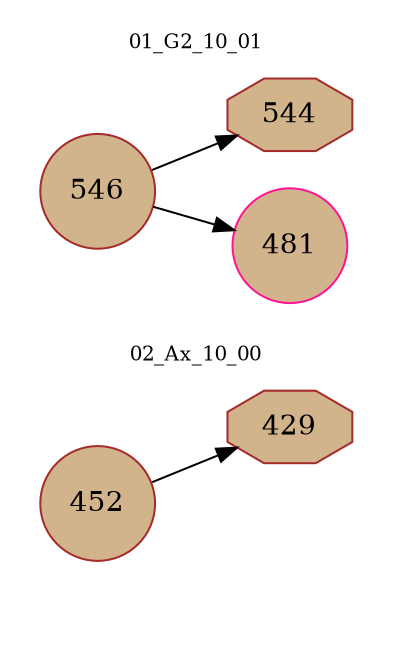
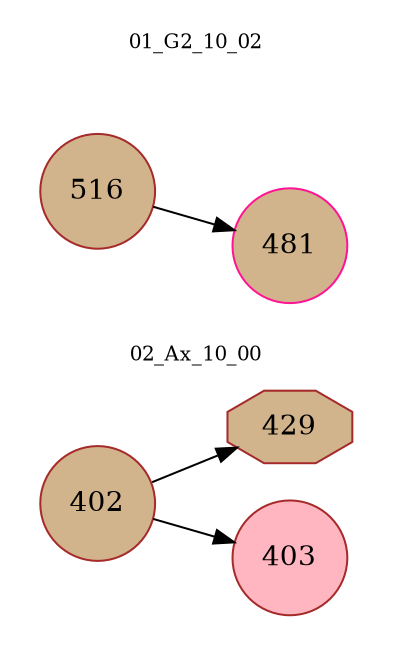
(196, 43) -> (196, 43)
(290, 115) -> none
(98, 191) -> (98, 191)
(98, 503) -> (98, 503)
none -> (290, 558)
